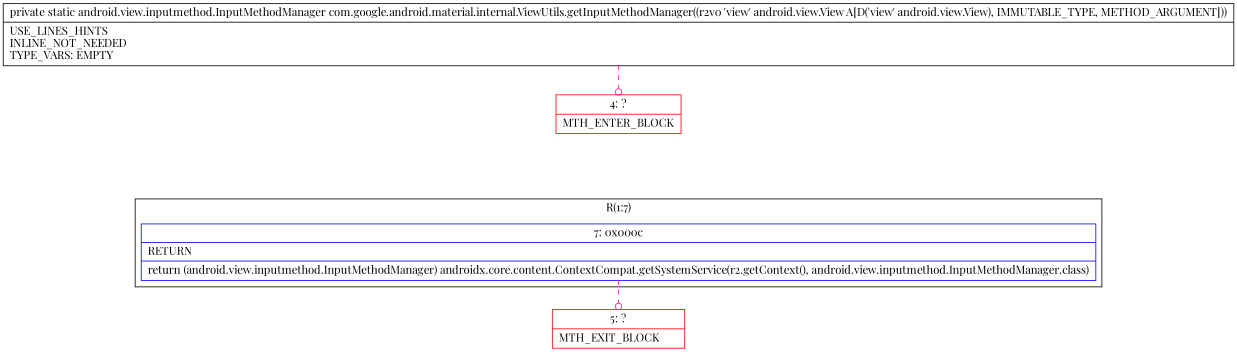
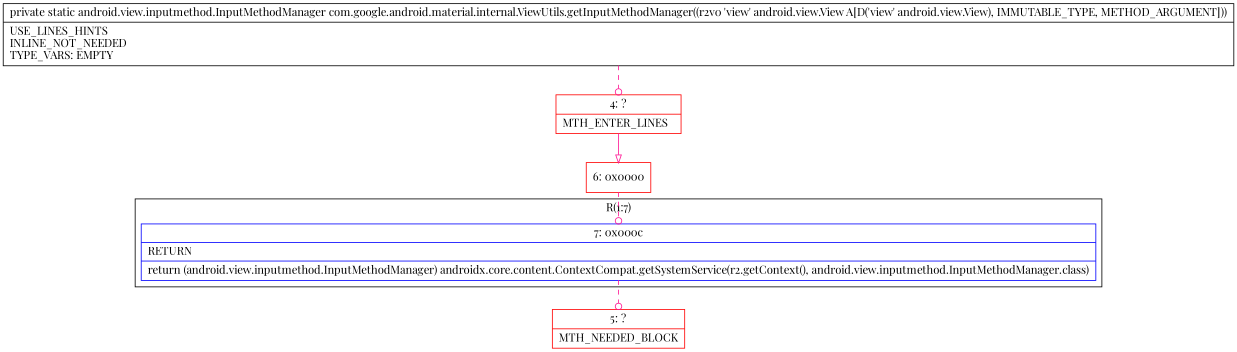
(619, 123) -> (615, 123)
none -> (619, 178)
(609, 338) -> (619, 338)
